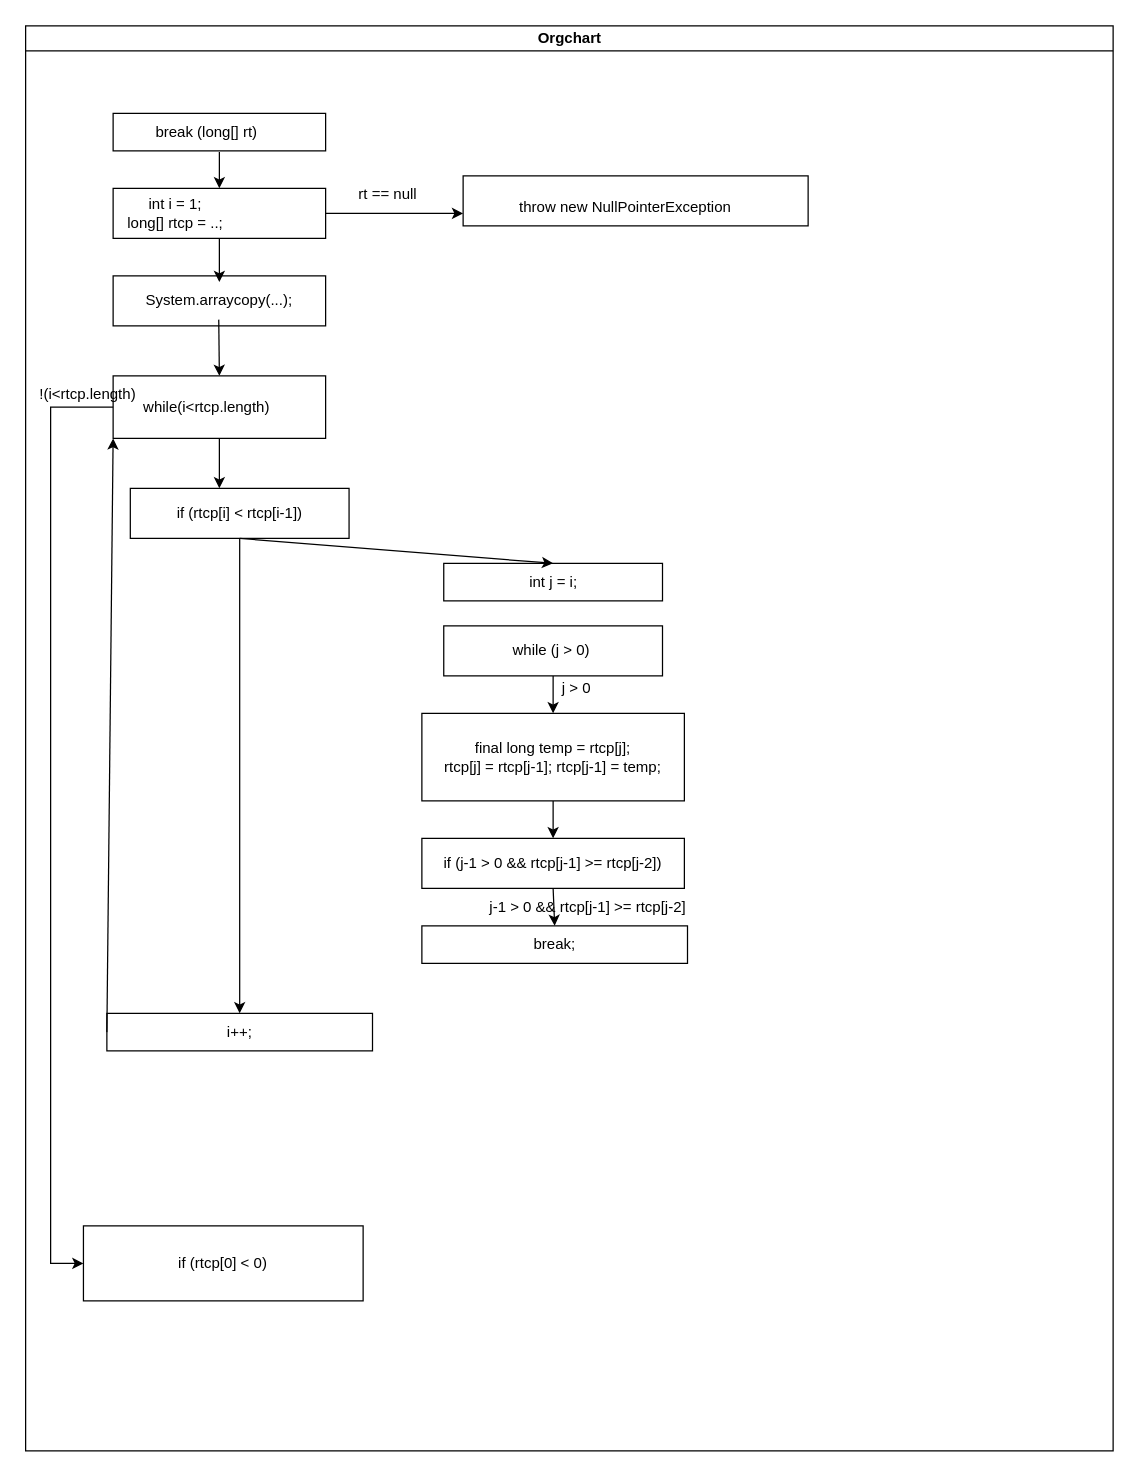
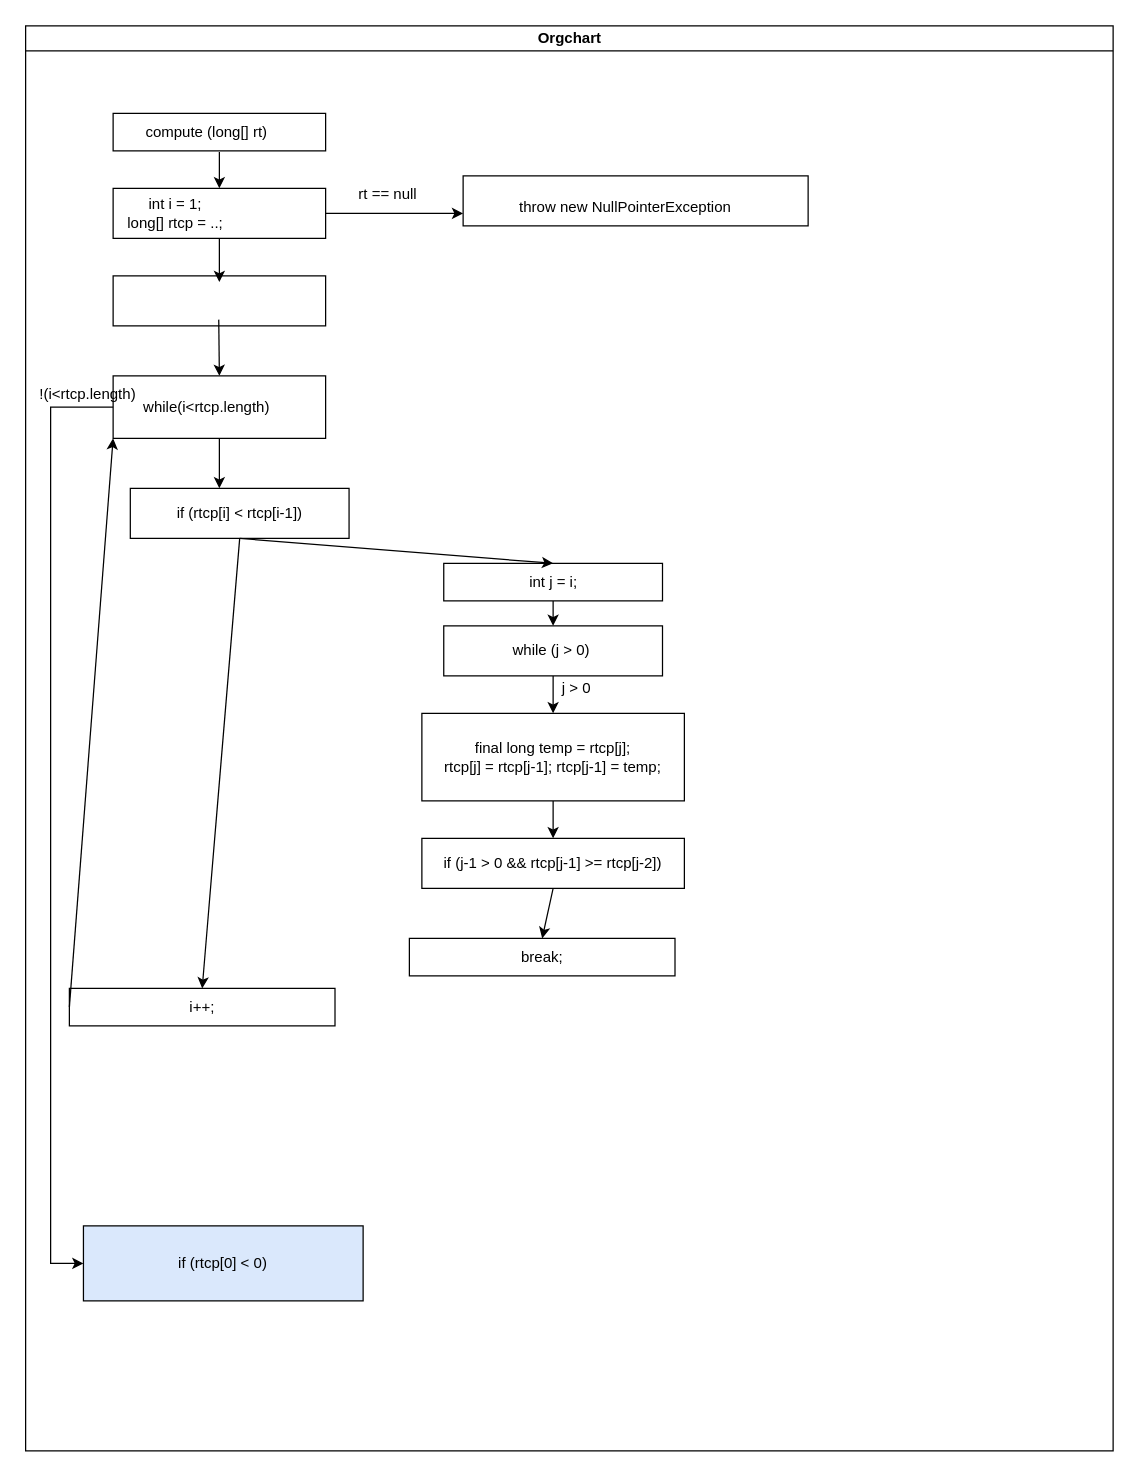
(207, 132) -> (207, 132)
(219, 301) -> none
none -> (553, 609)
(588, 907) -> none
(555, 944) -> (542, 957)
(240, 1032) -> (202, 1007)
(223, 1263) -> (223, 1263)
